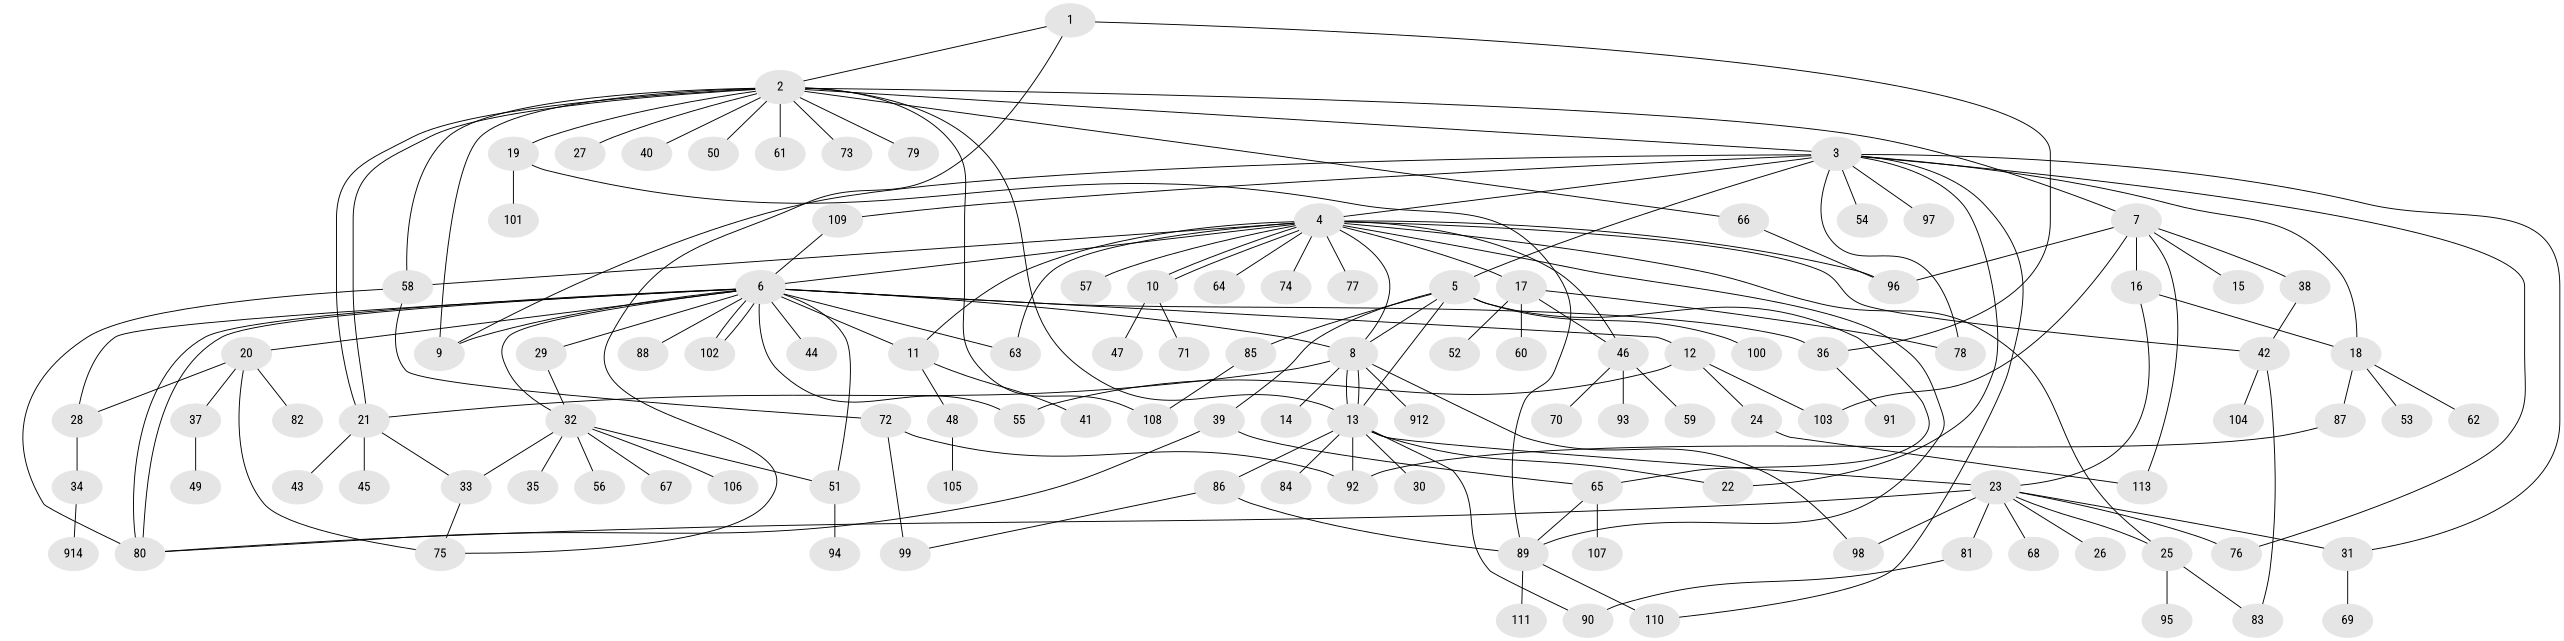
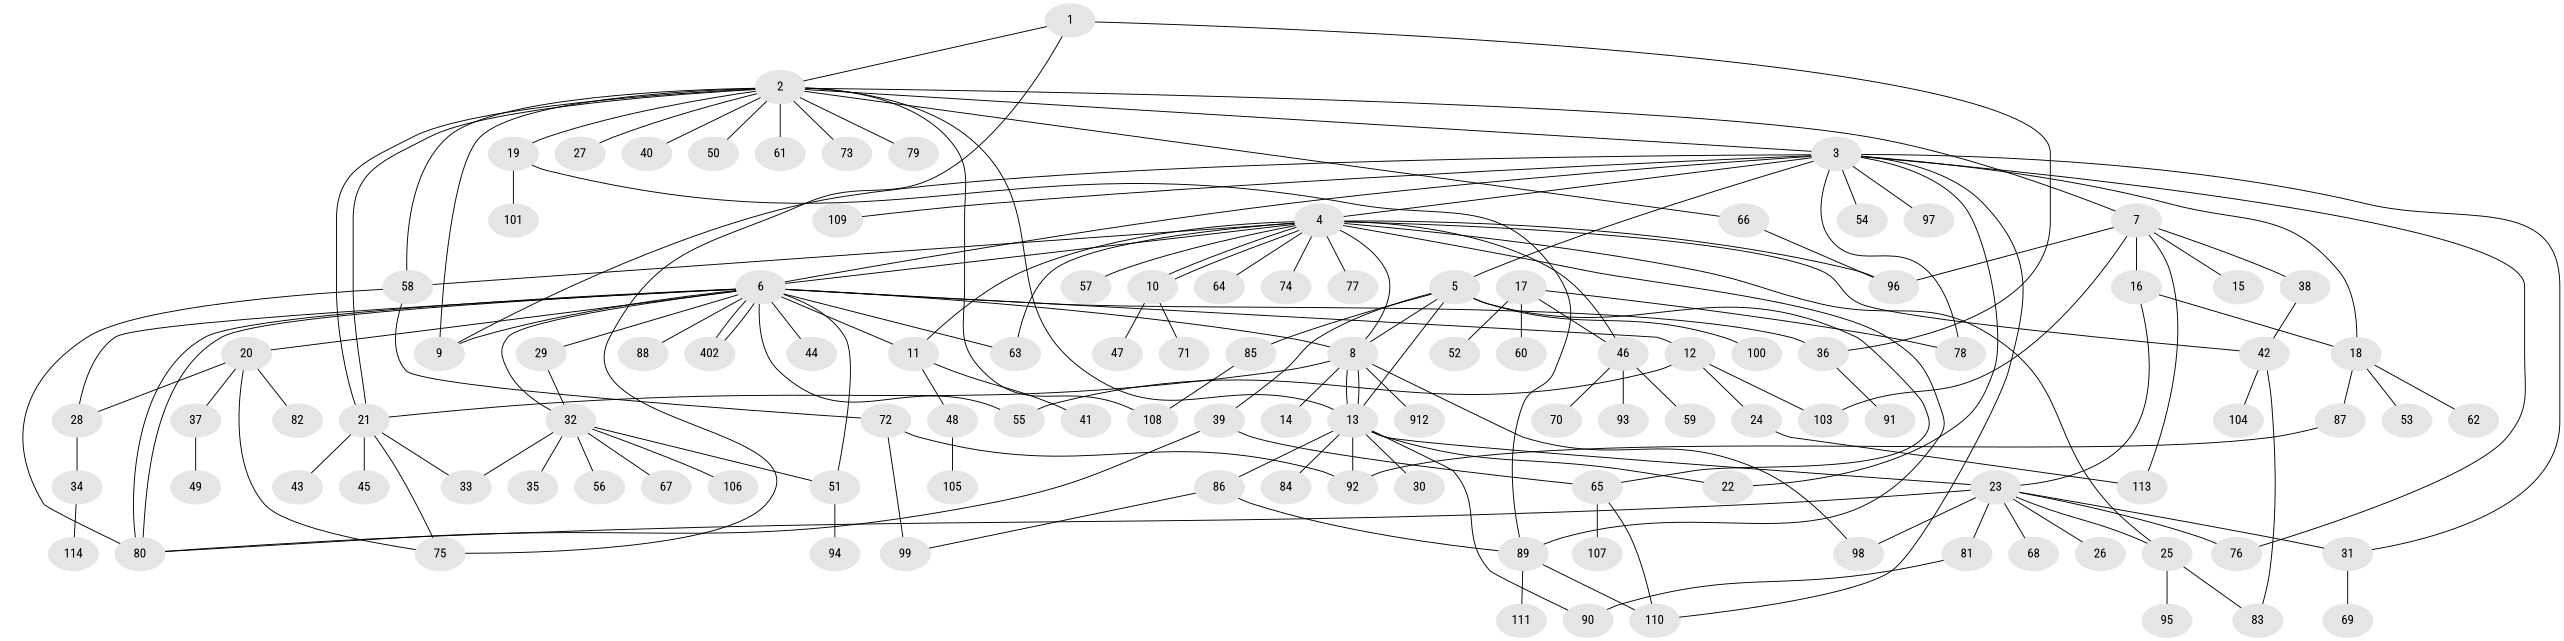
(1423, 249) -> none
(801, 252) -> (1296, 203)
(710, 354) -> (710, 354)
(453, 521) -> (406, 486)
(1560, 521) -> (1636, 551)
(73, 554) -> (73, 554)
